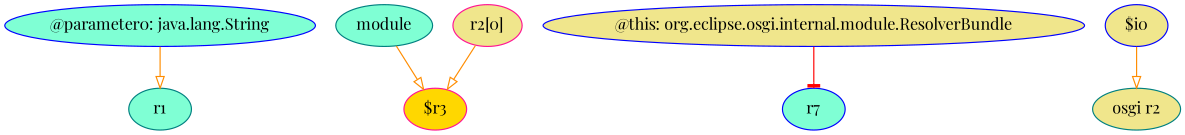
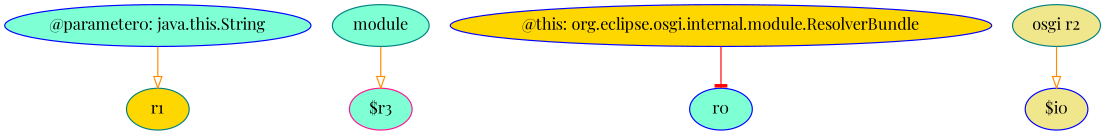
(160, 26) -> (158, 26)
(488, 26) -> none
(814, 26) -> (721, 26)
(1137, 62) -> (1057, 62)
(160, 109) -> (158, 109)
(435, 109) -> (381, 109)
(814, 109) -> (721, 109)
